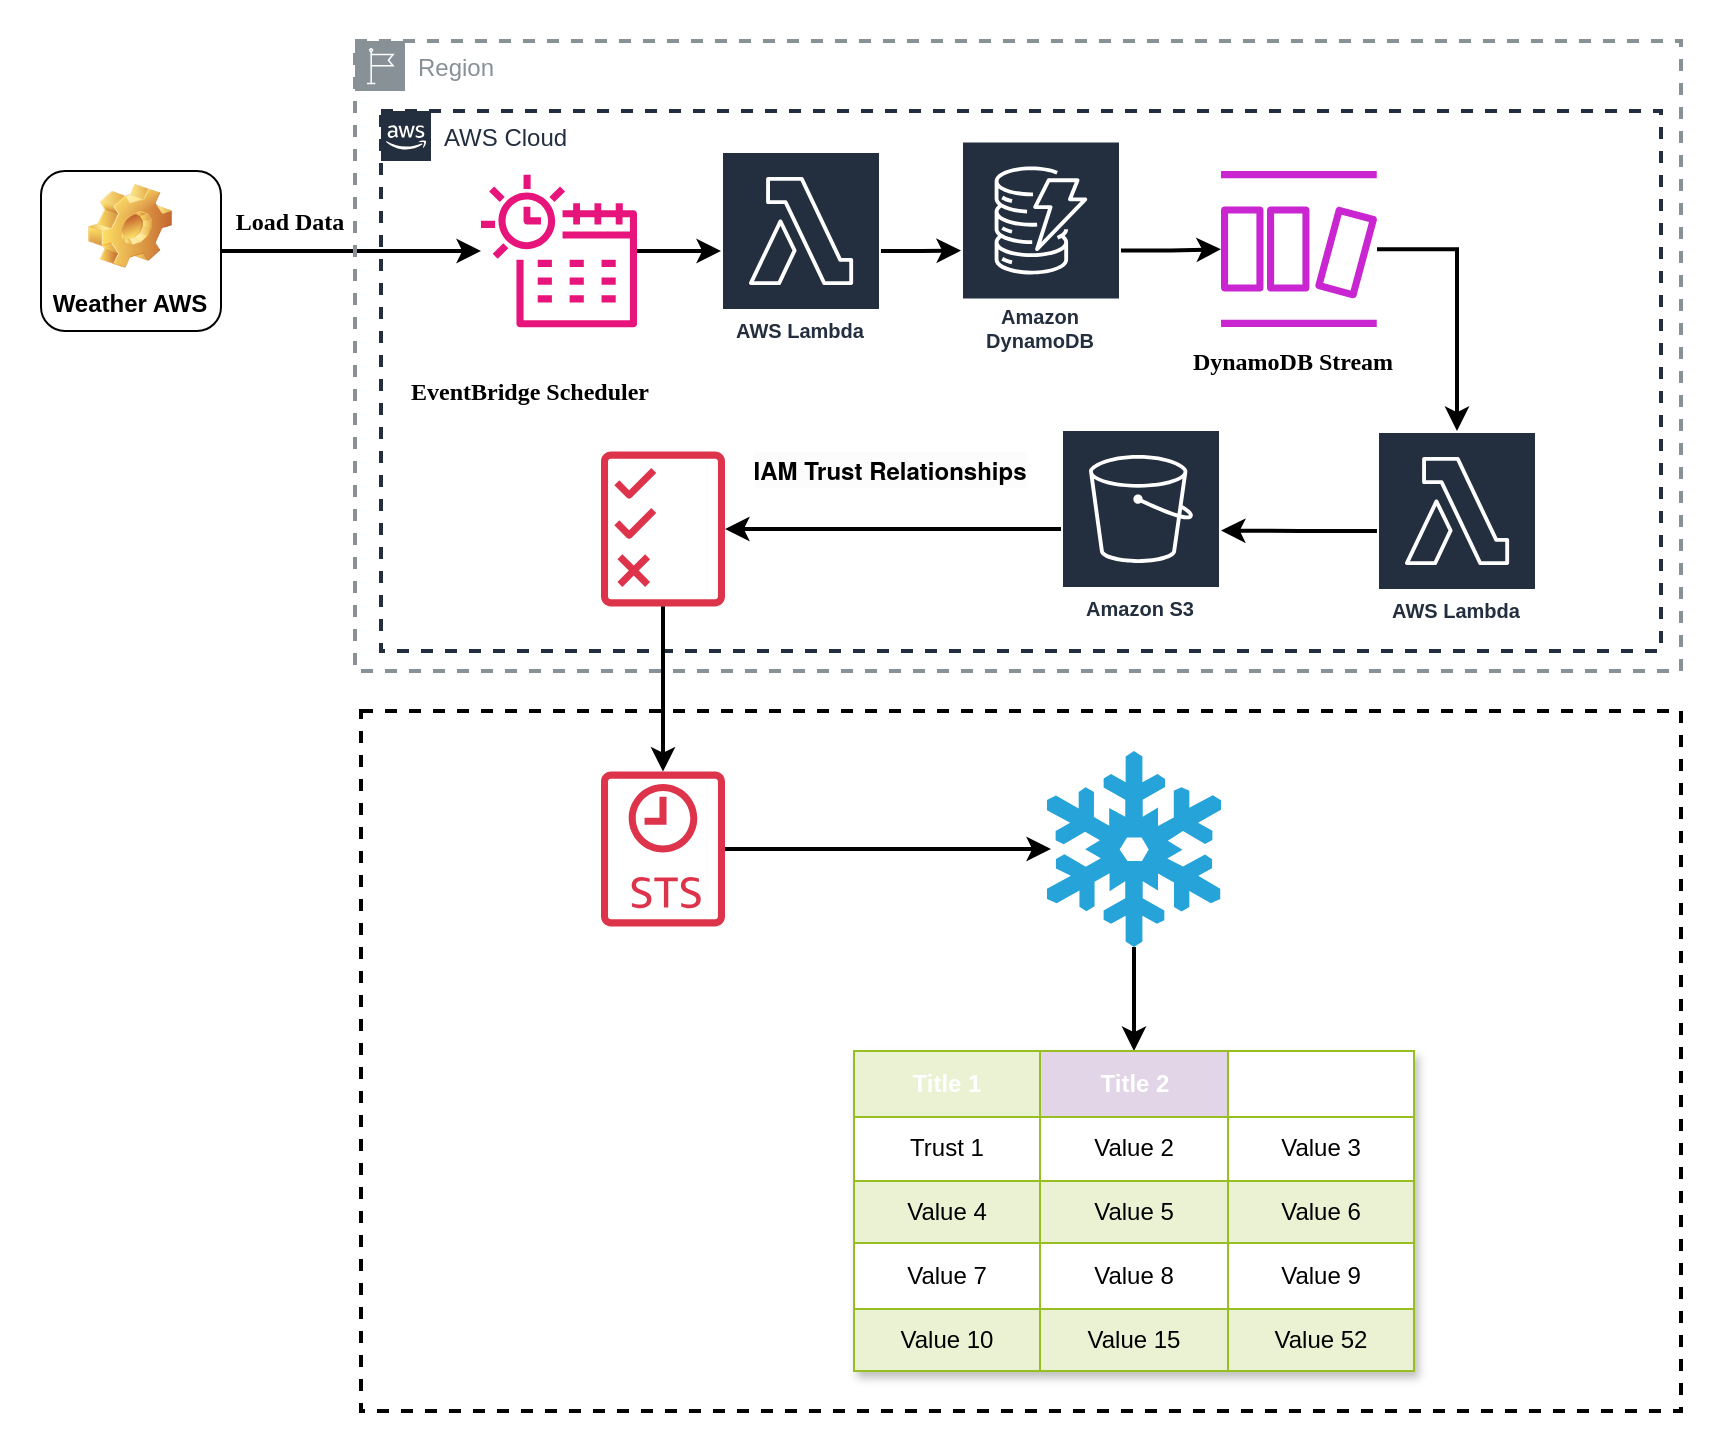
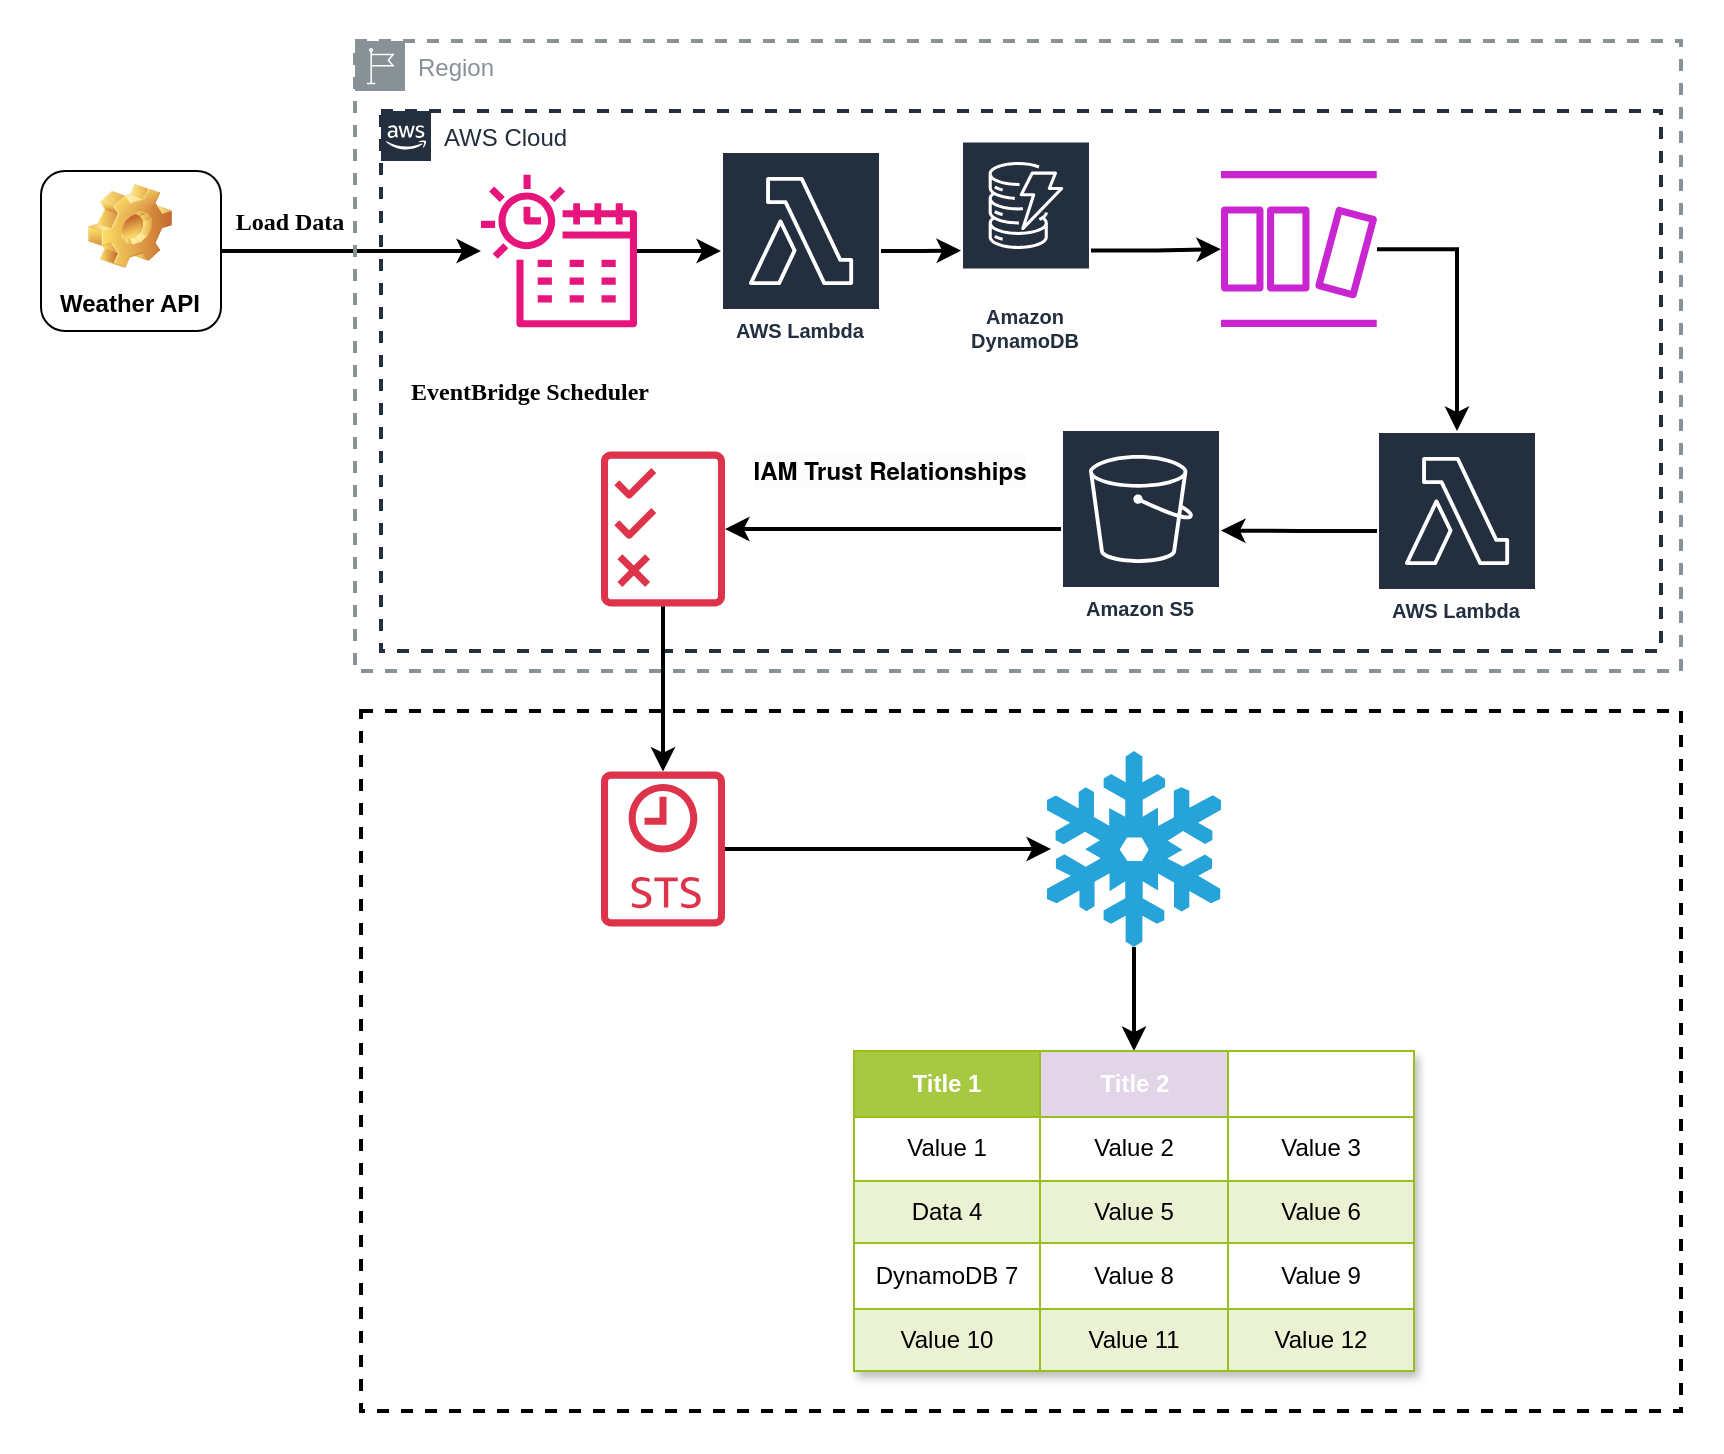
(1041, 251) -> (1026, 251)
(131, 303) -> (131, 303)
(1291, 361) -> none
(1141, 609) -> (1141, 609)
(947, 1084) -> (947, 1084)
(948, 1149) -> (948, 1149)
(948, 1213) -> (948, 1213)
(948, 1277) -> (948, 1277)
(1135, 1341) -> (1135, 1341)
(1322, 1341) -> (1322, 1341)
